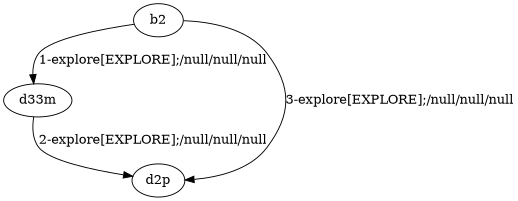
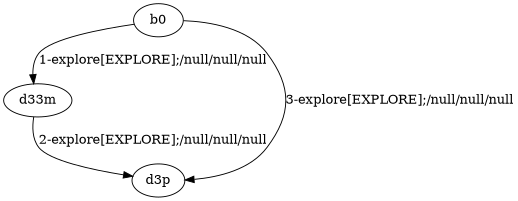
(158, 20) -> (158, 20)
(158, 180) -> (158, 180)
